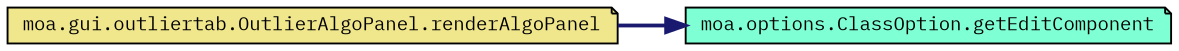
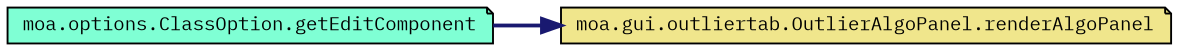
(642, 26) -> (517, 26)
